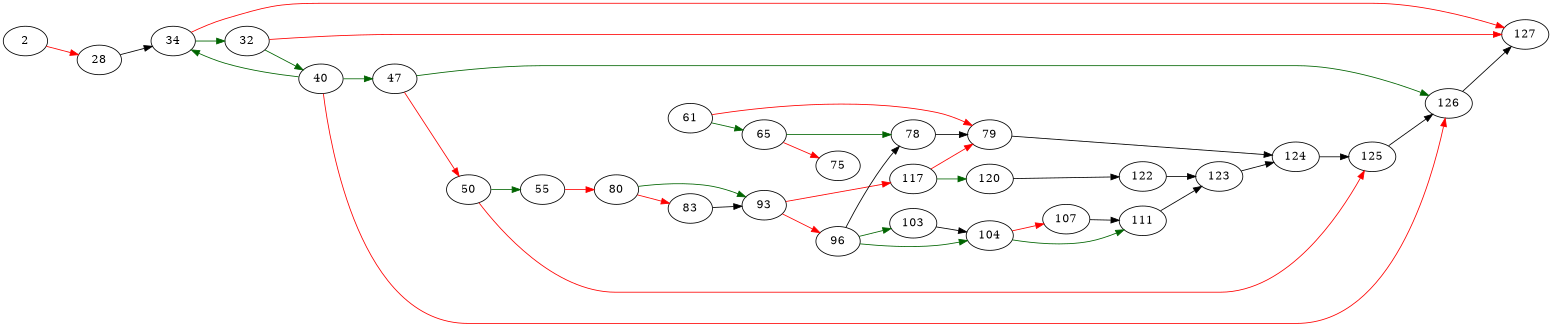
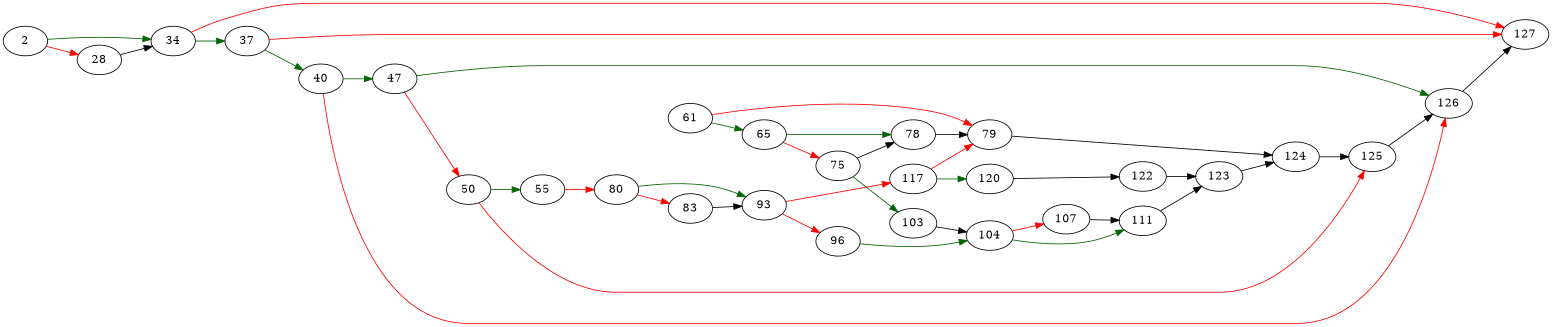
(247, 41) -> (247, 41)
(248, 69) -> (95, 37)
(865, 192) -> (872, 152)
(871, 233) -> (872, 192)
